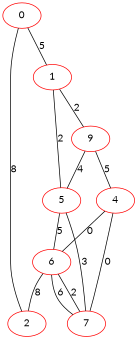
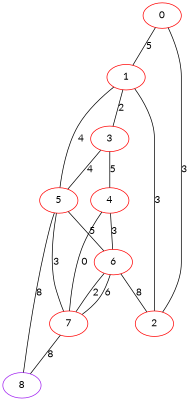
(61, 139) -> (81, 139)
(91, 139) -> (110, 139)
(14, 170) -> (185, 170)
none -> (154, 197)
(90, 231) -> (114, 231)
none -> (22, 385)
